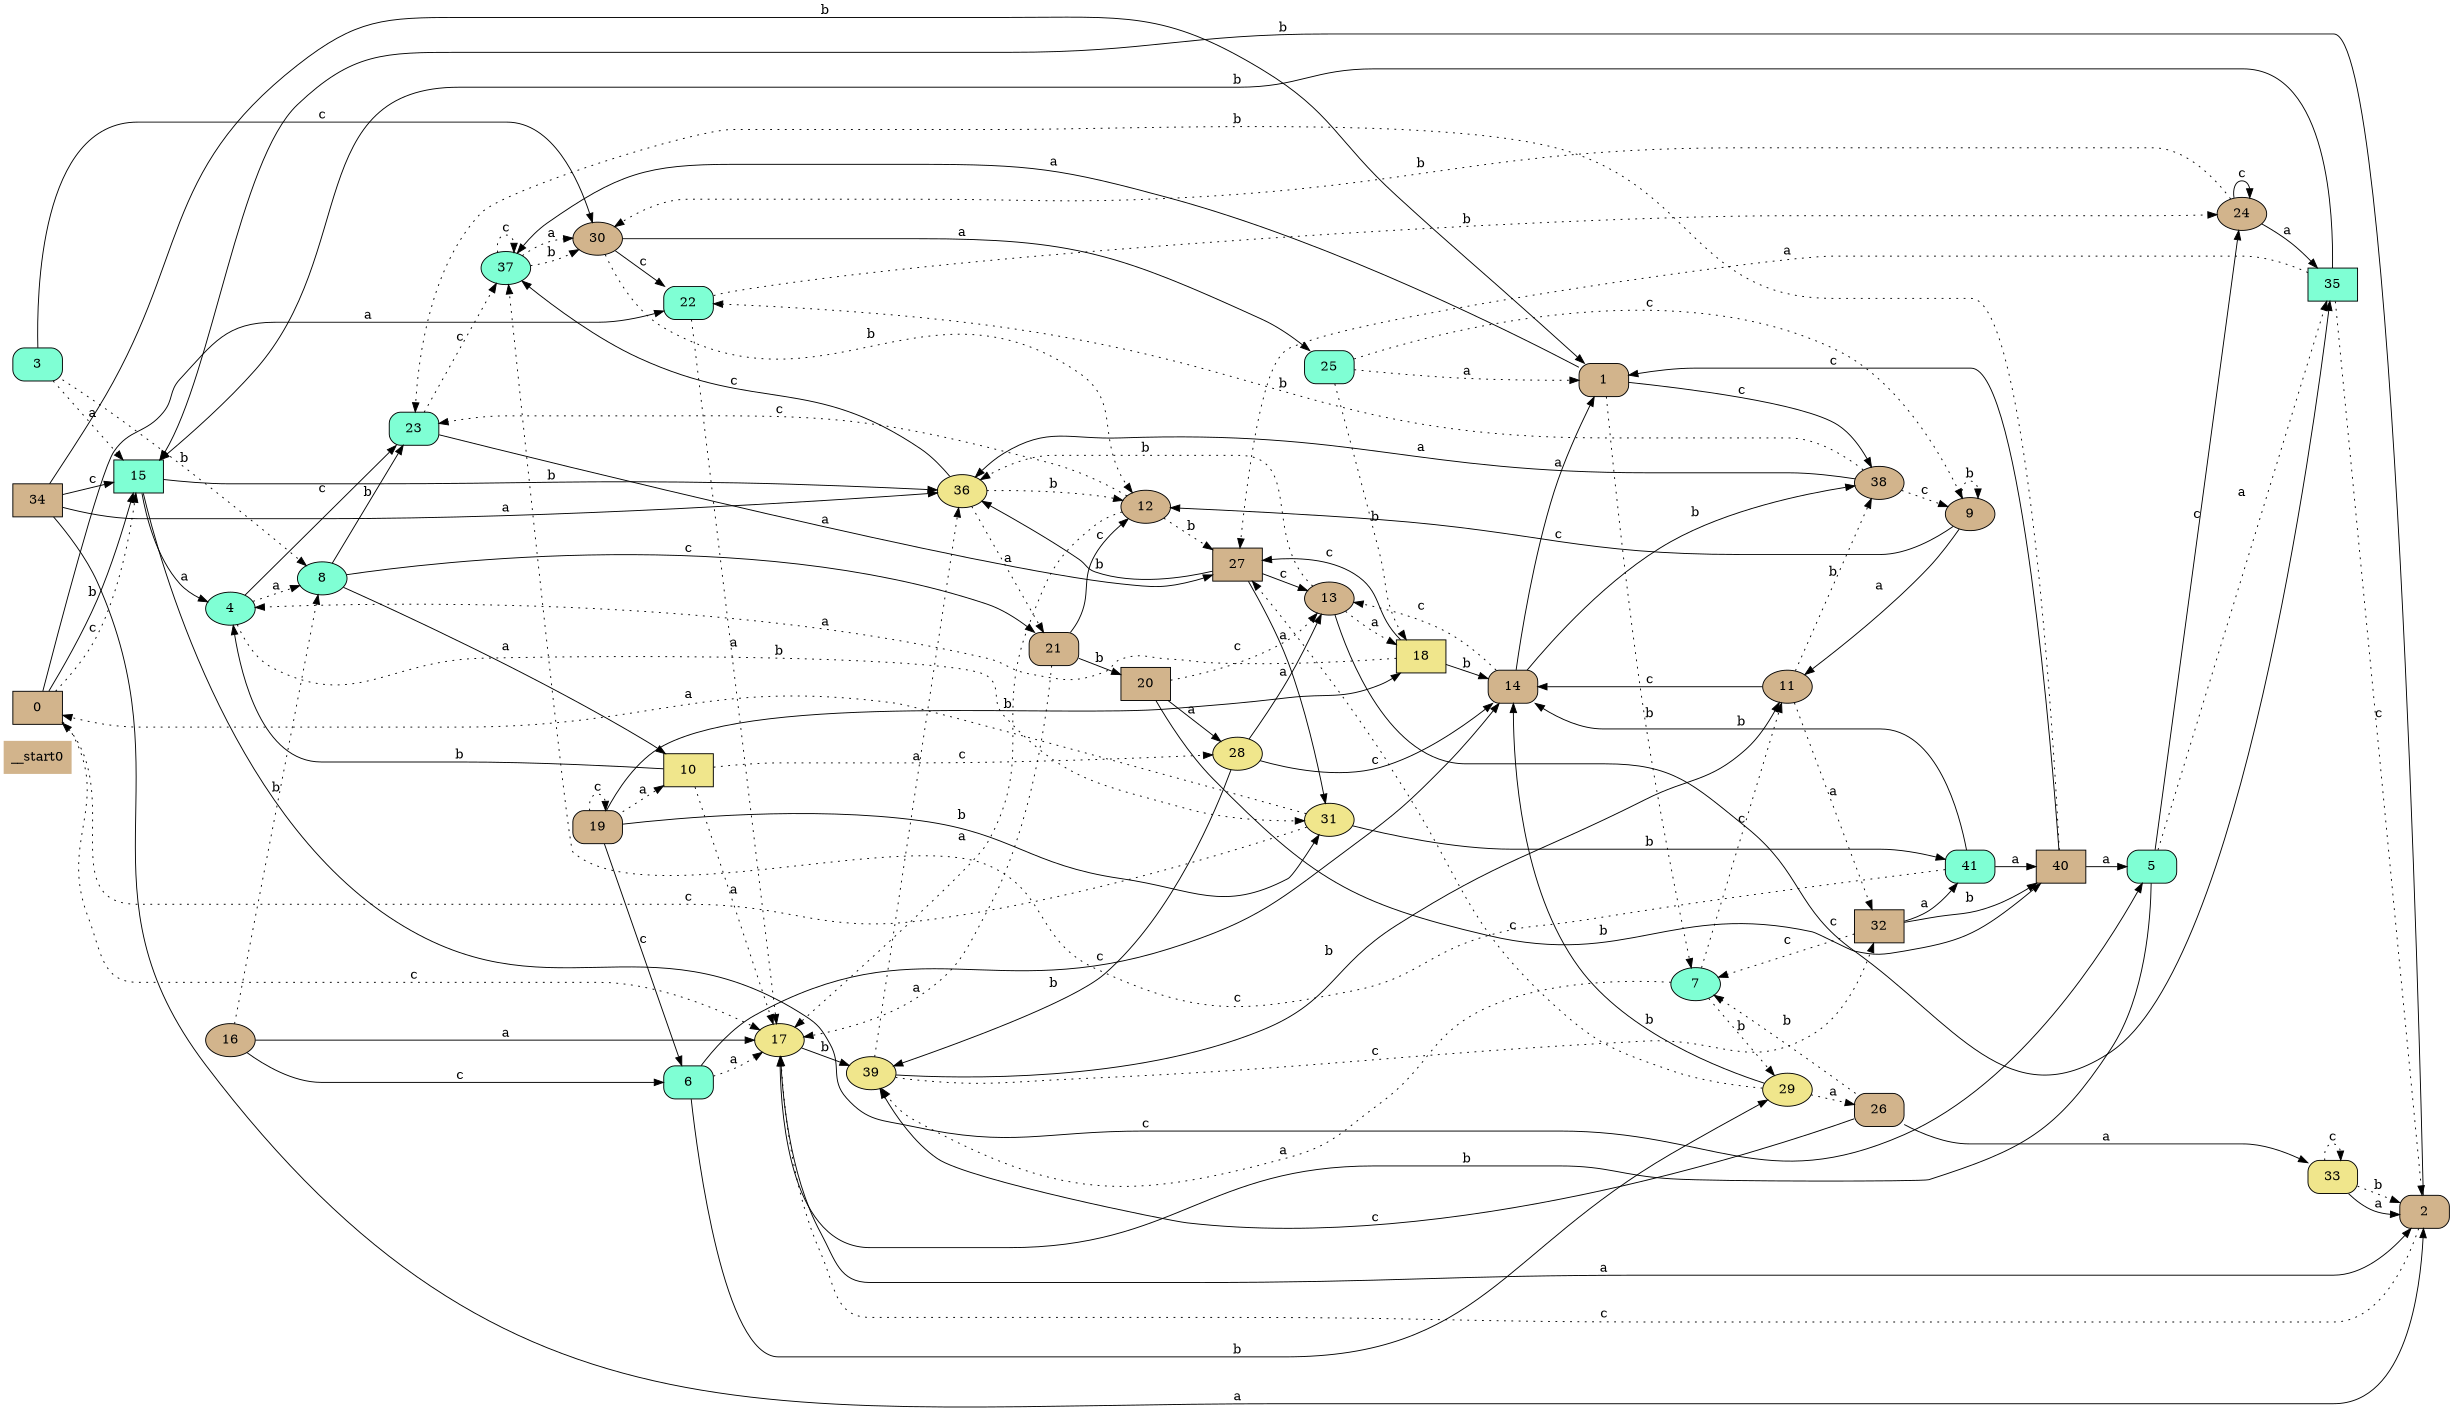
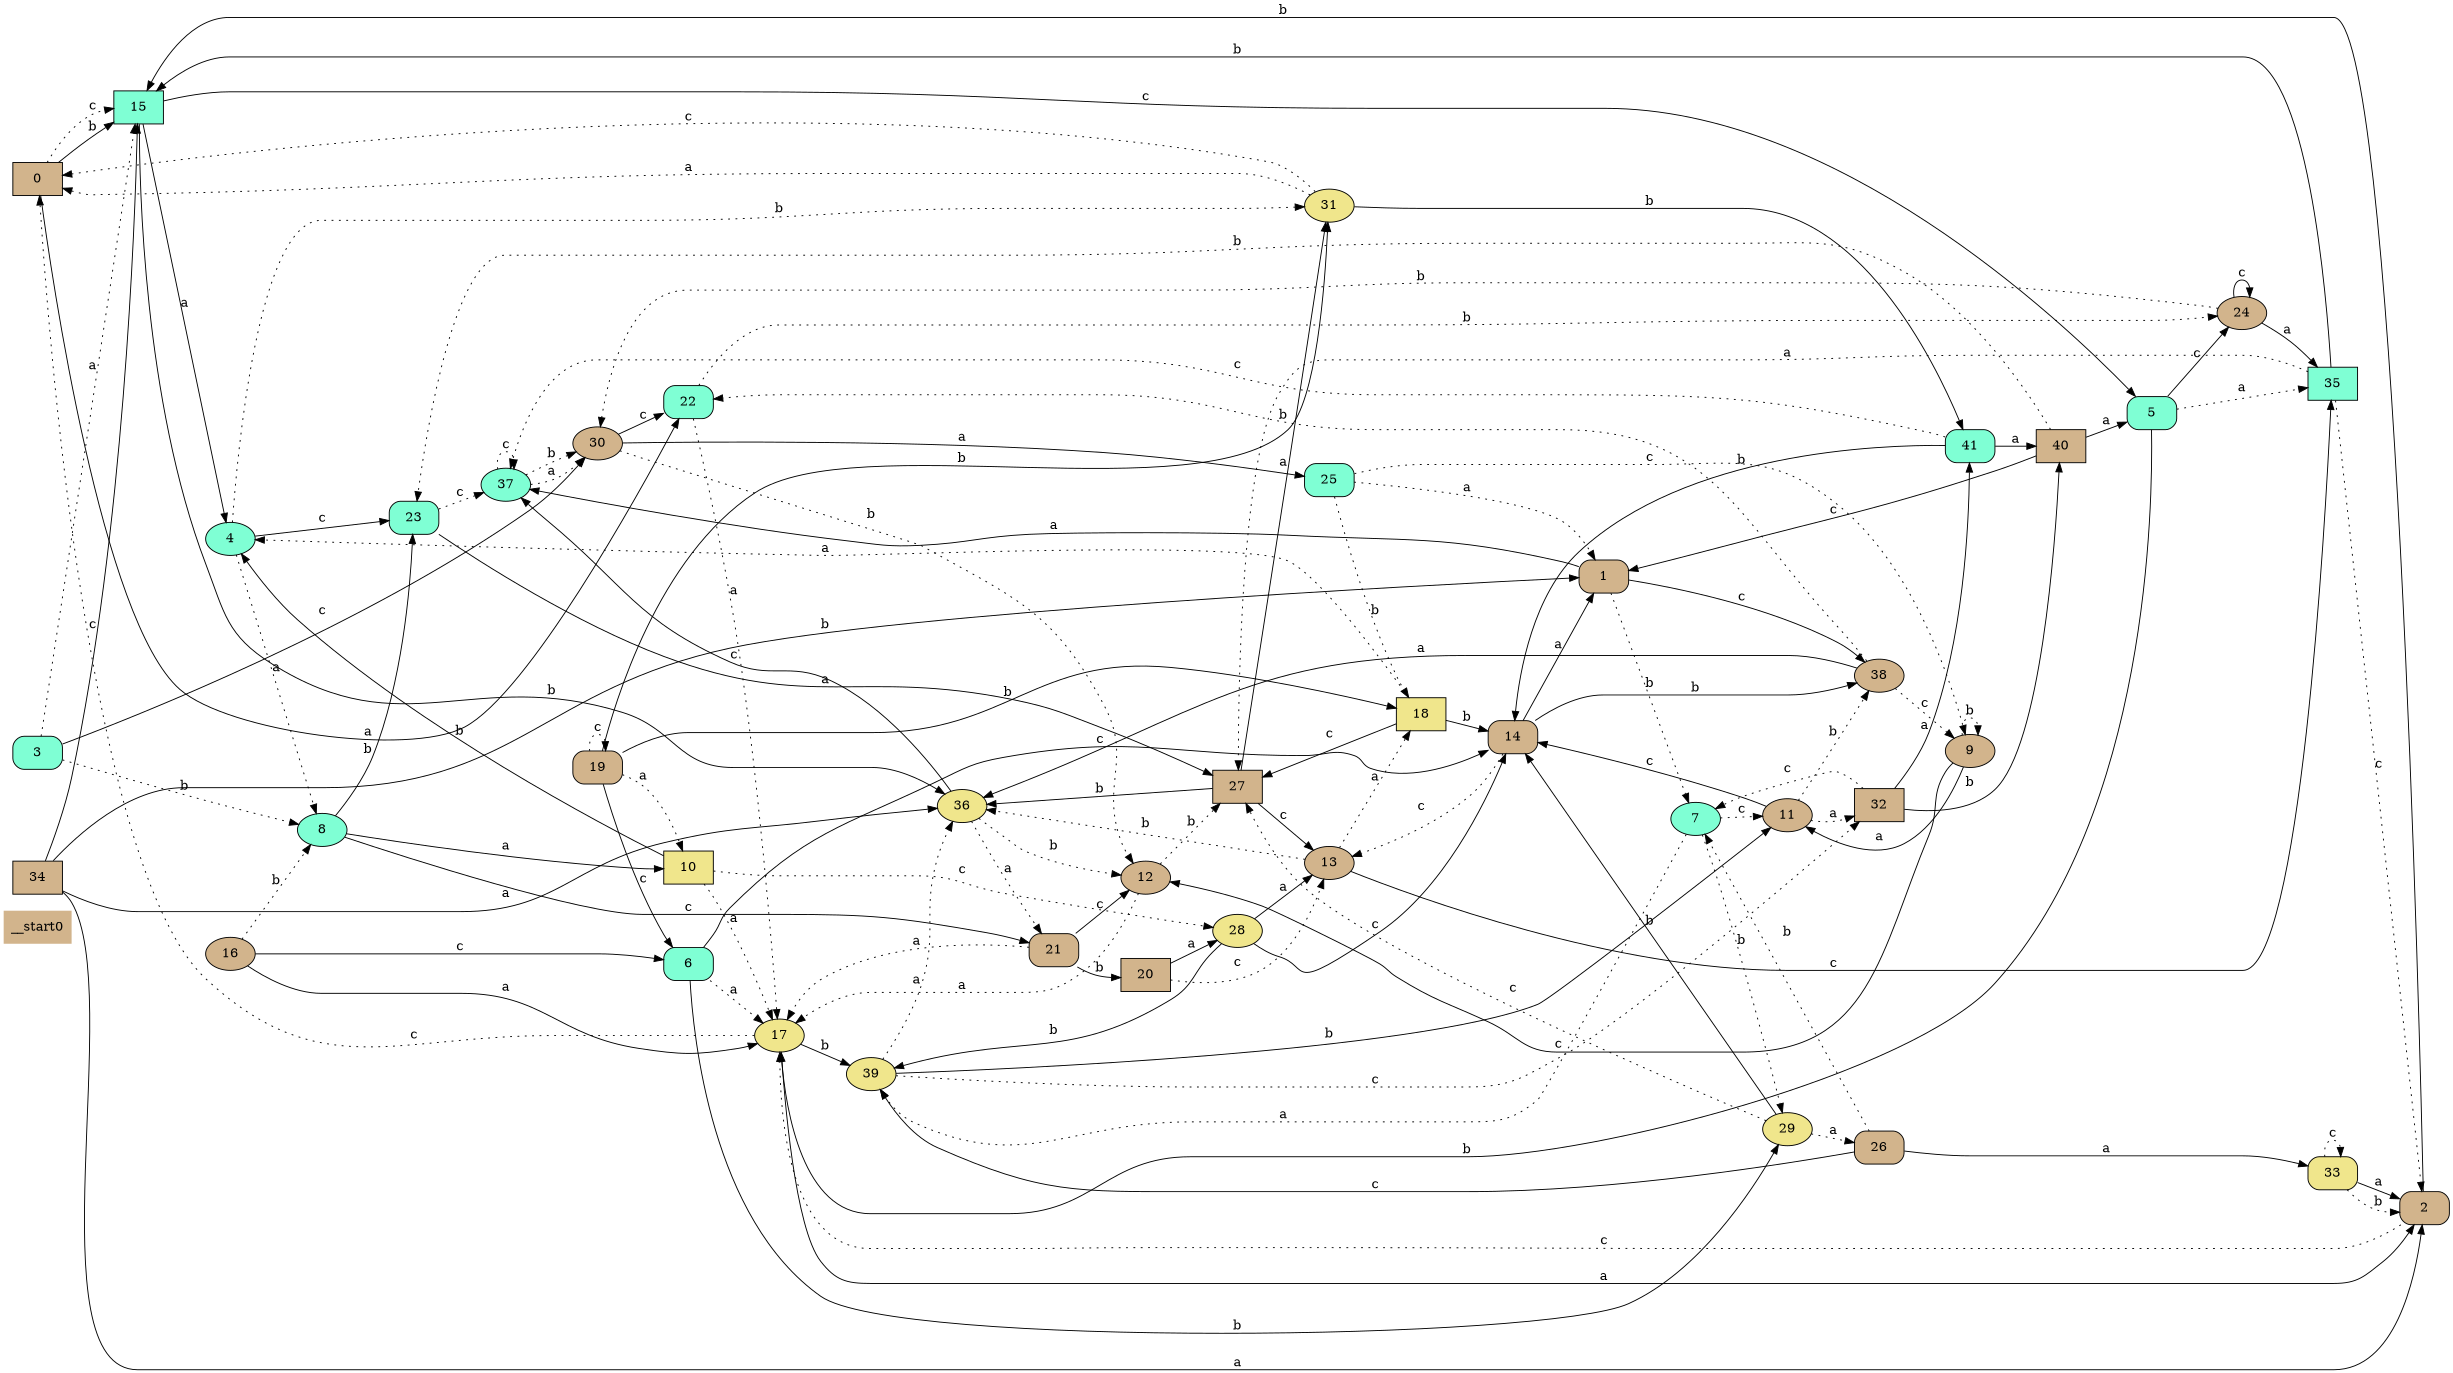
(793, 417) -> none
(1537, 944) -> none
(302, 982) -> (150, 878)
